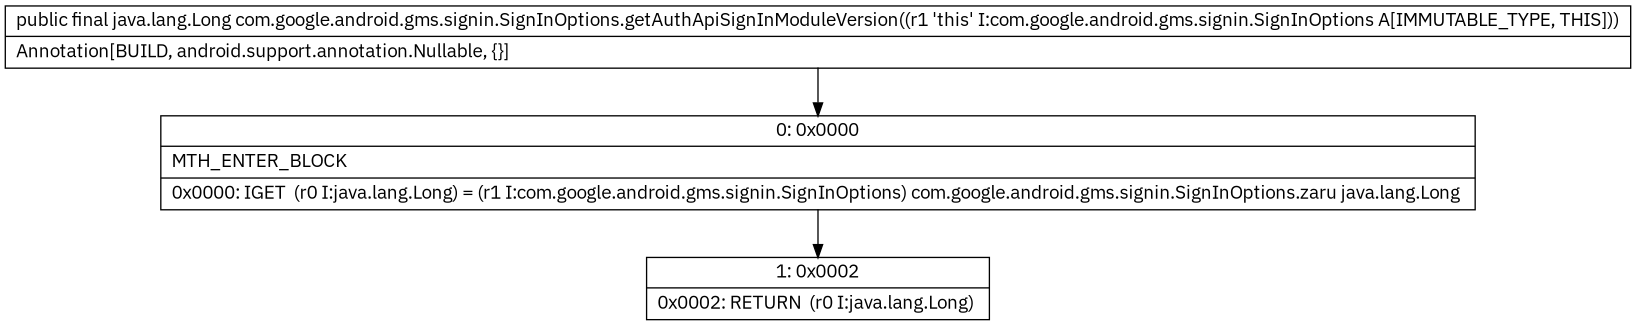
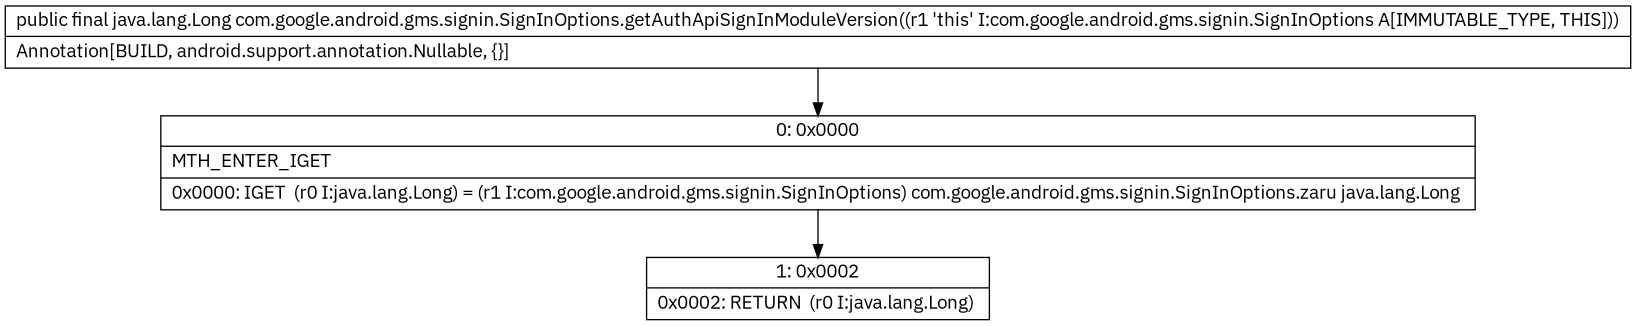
(259, 161) -> (251, 161)
